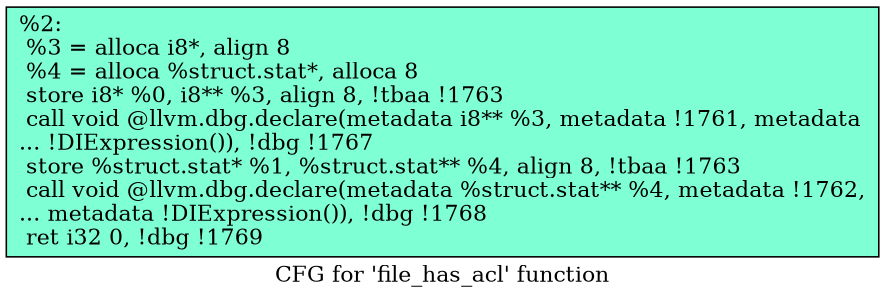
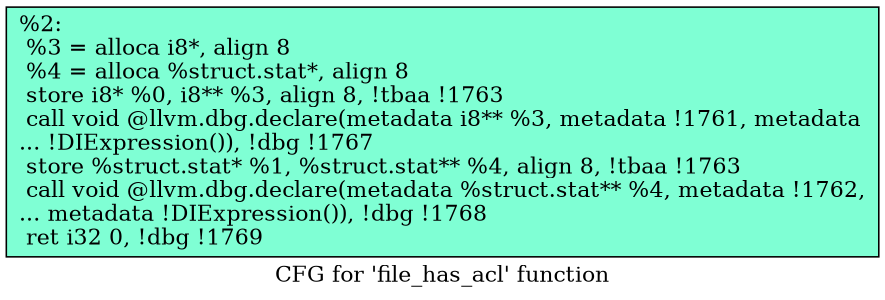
(219, 72) -> (214, 72)
